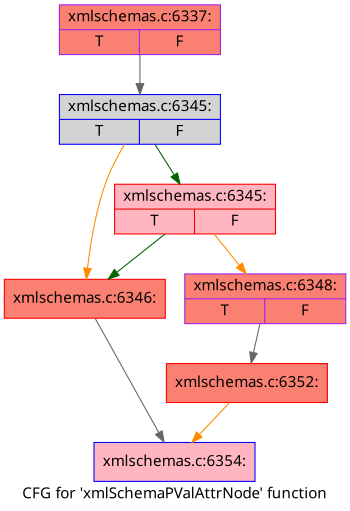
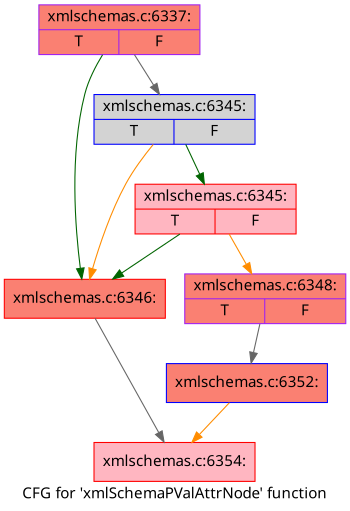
none -> (76, 159)
(247, 383) -> (247, 383)
(175, 462) -> (175, 462)
